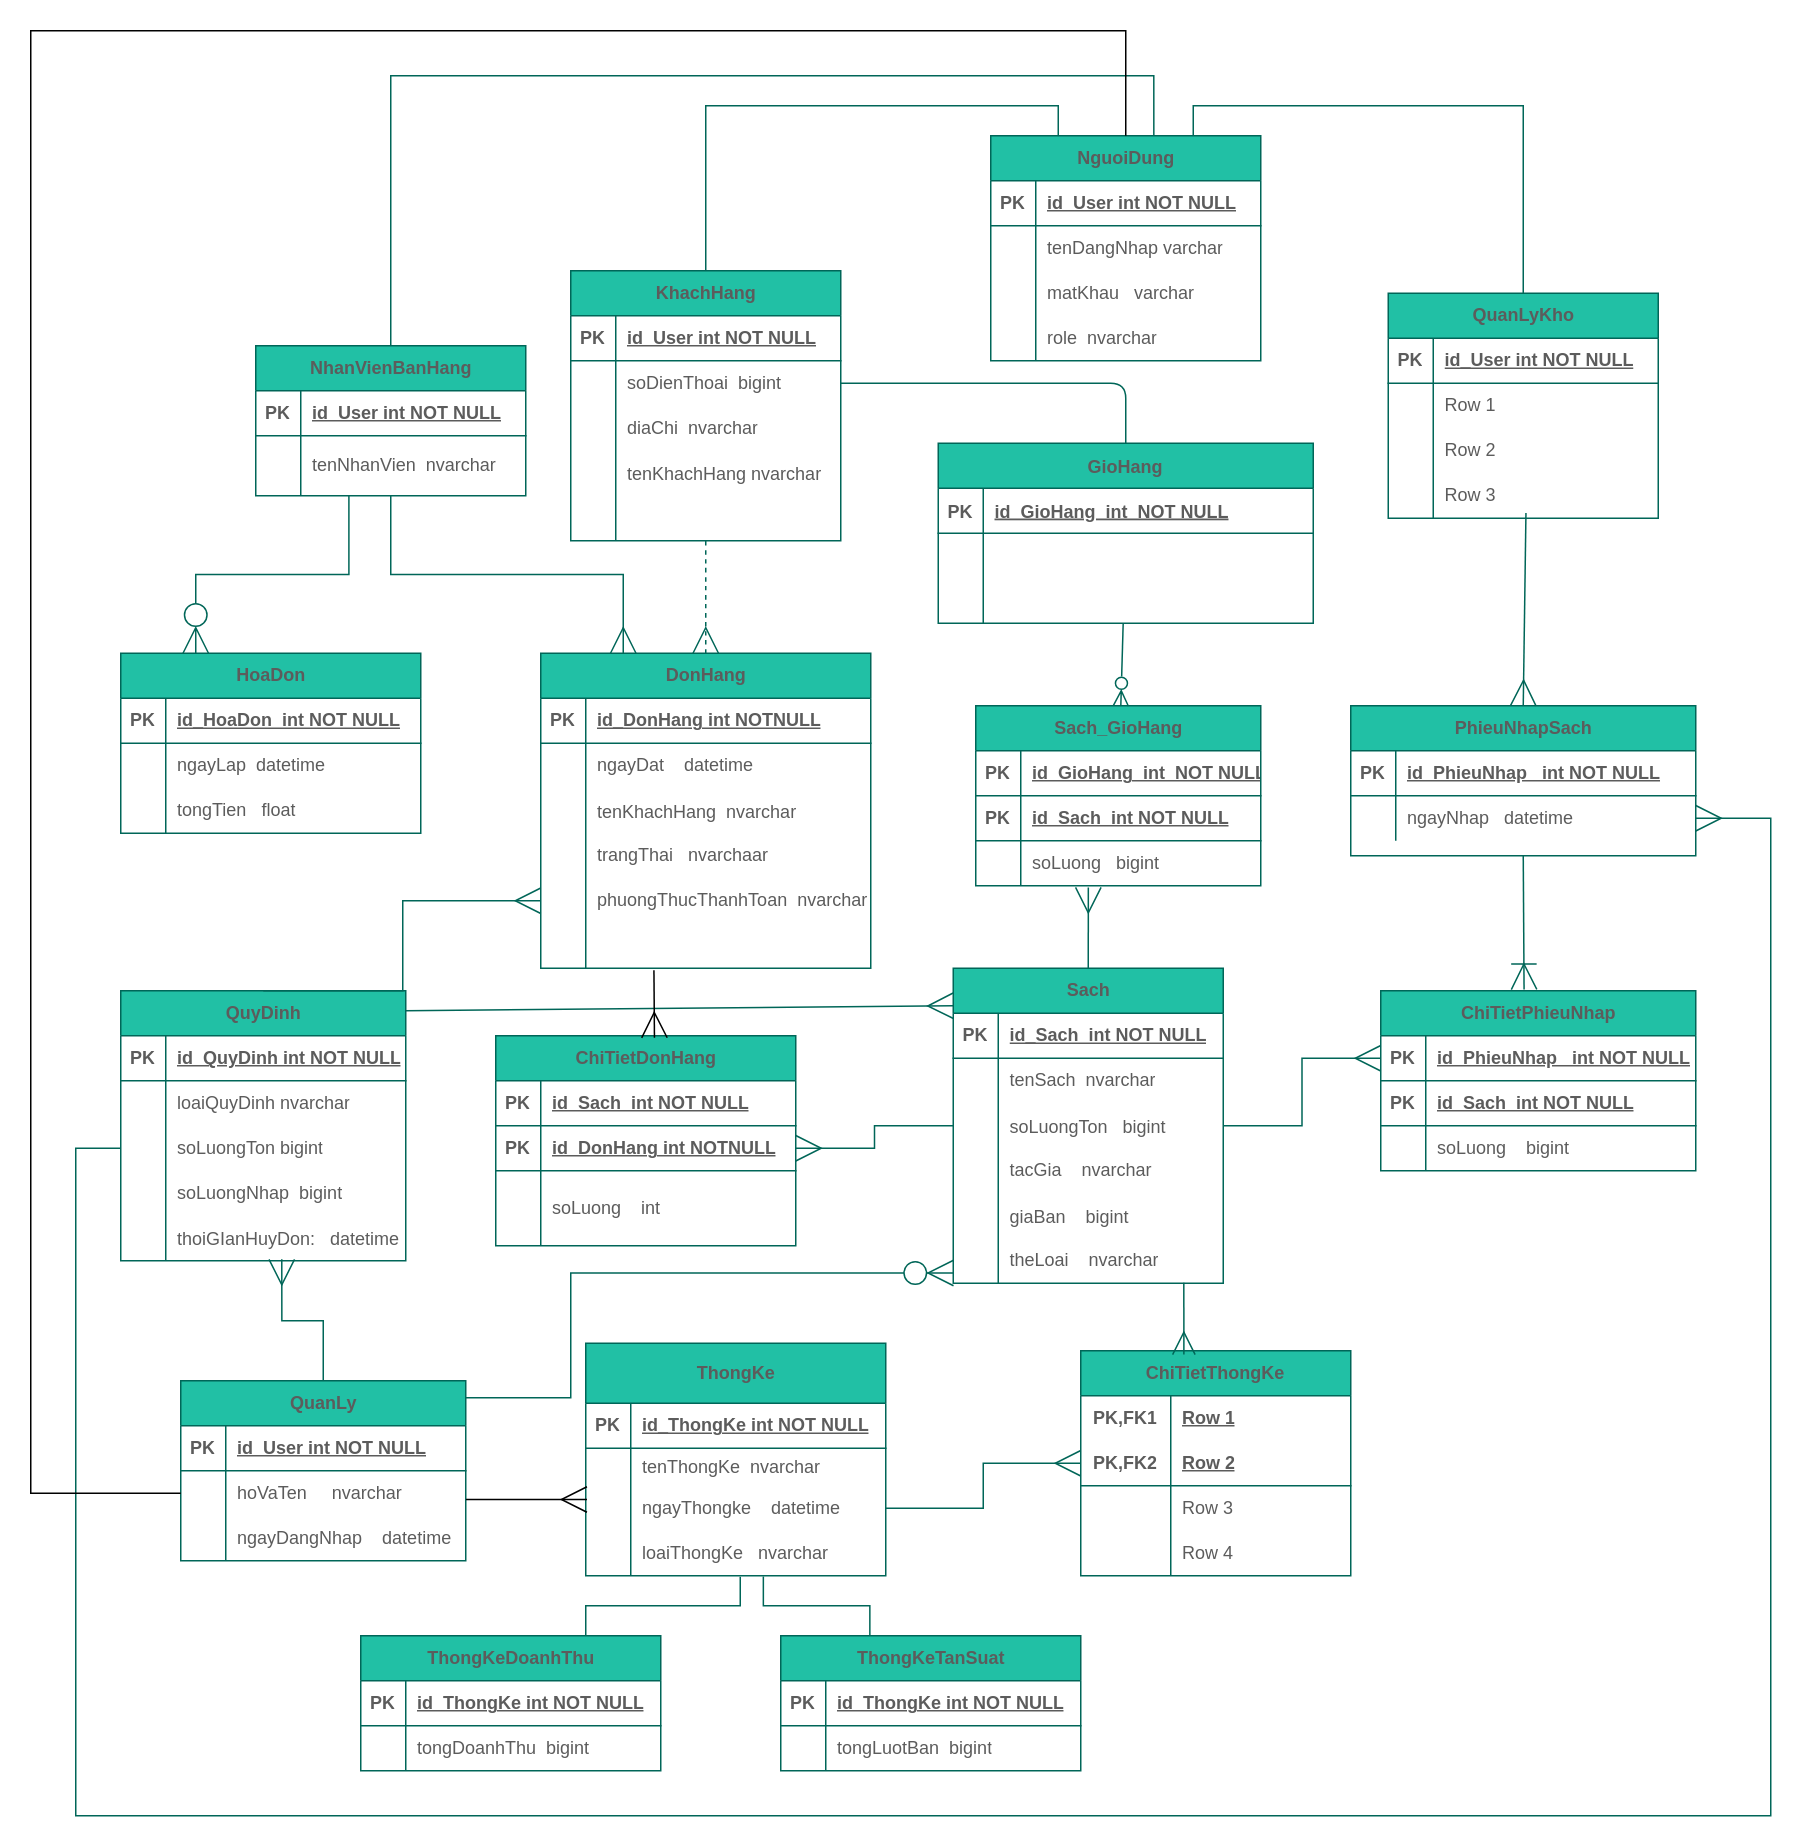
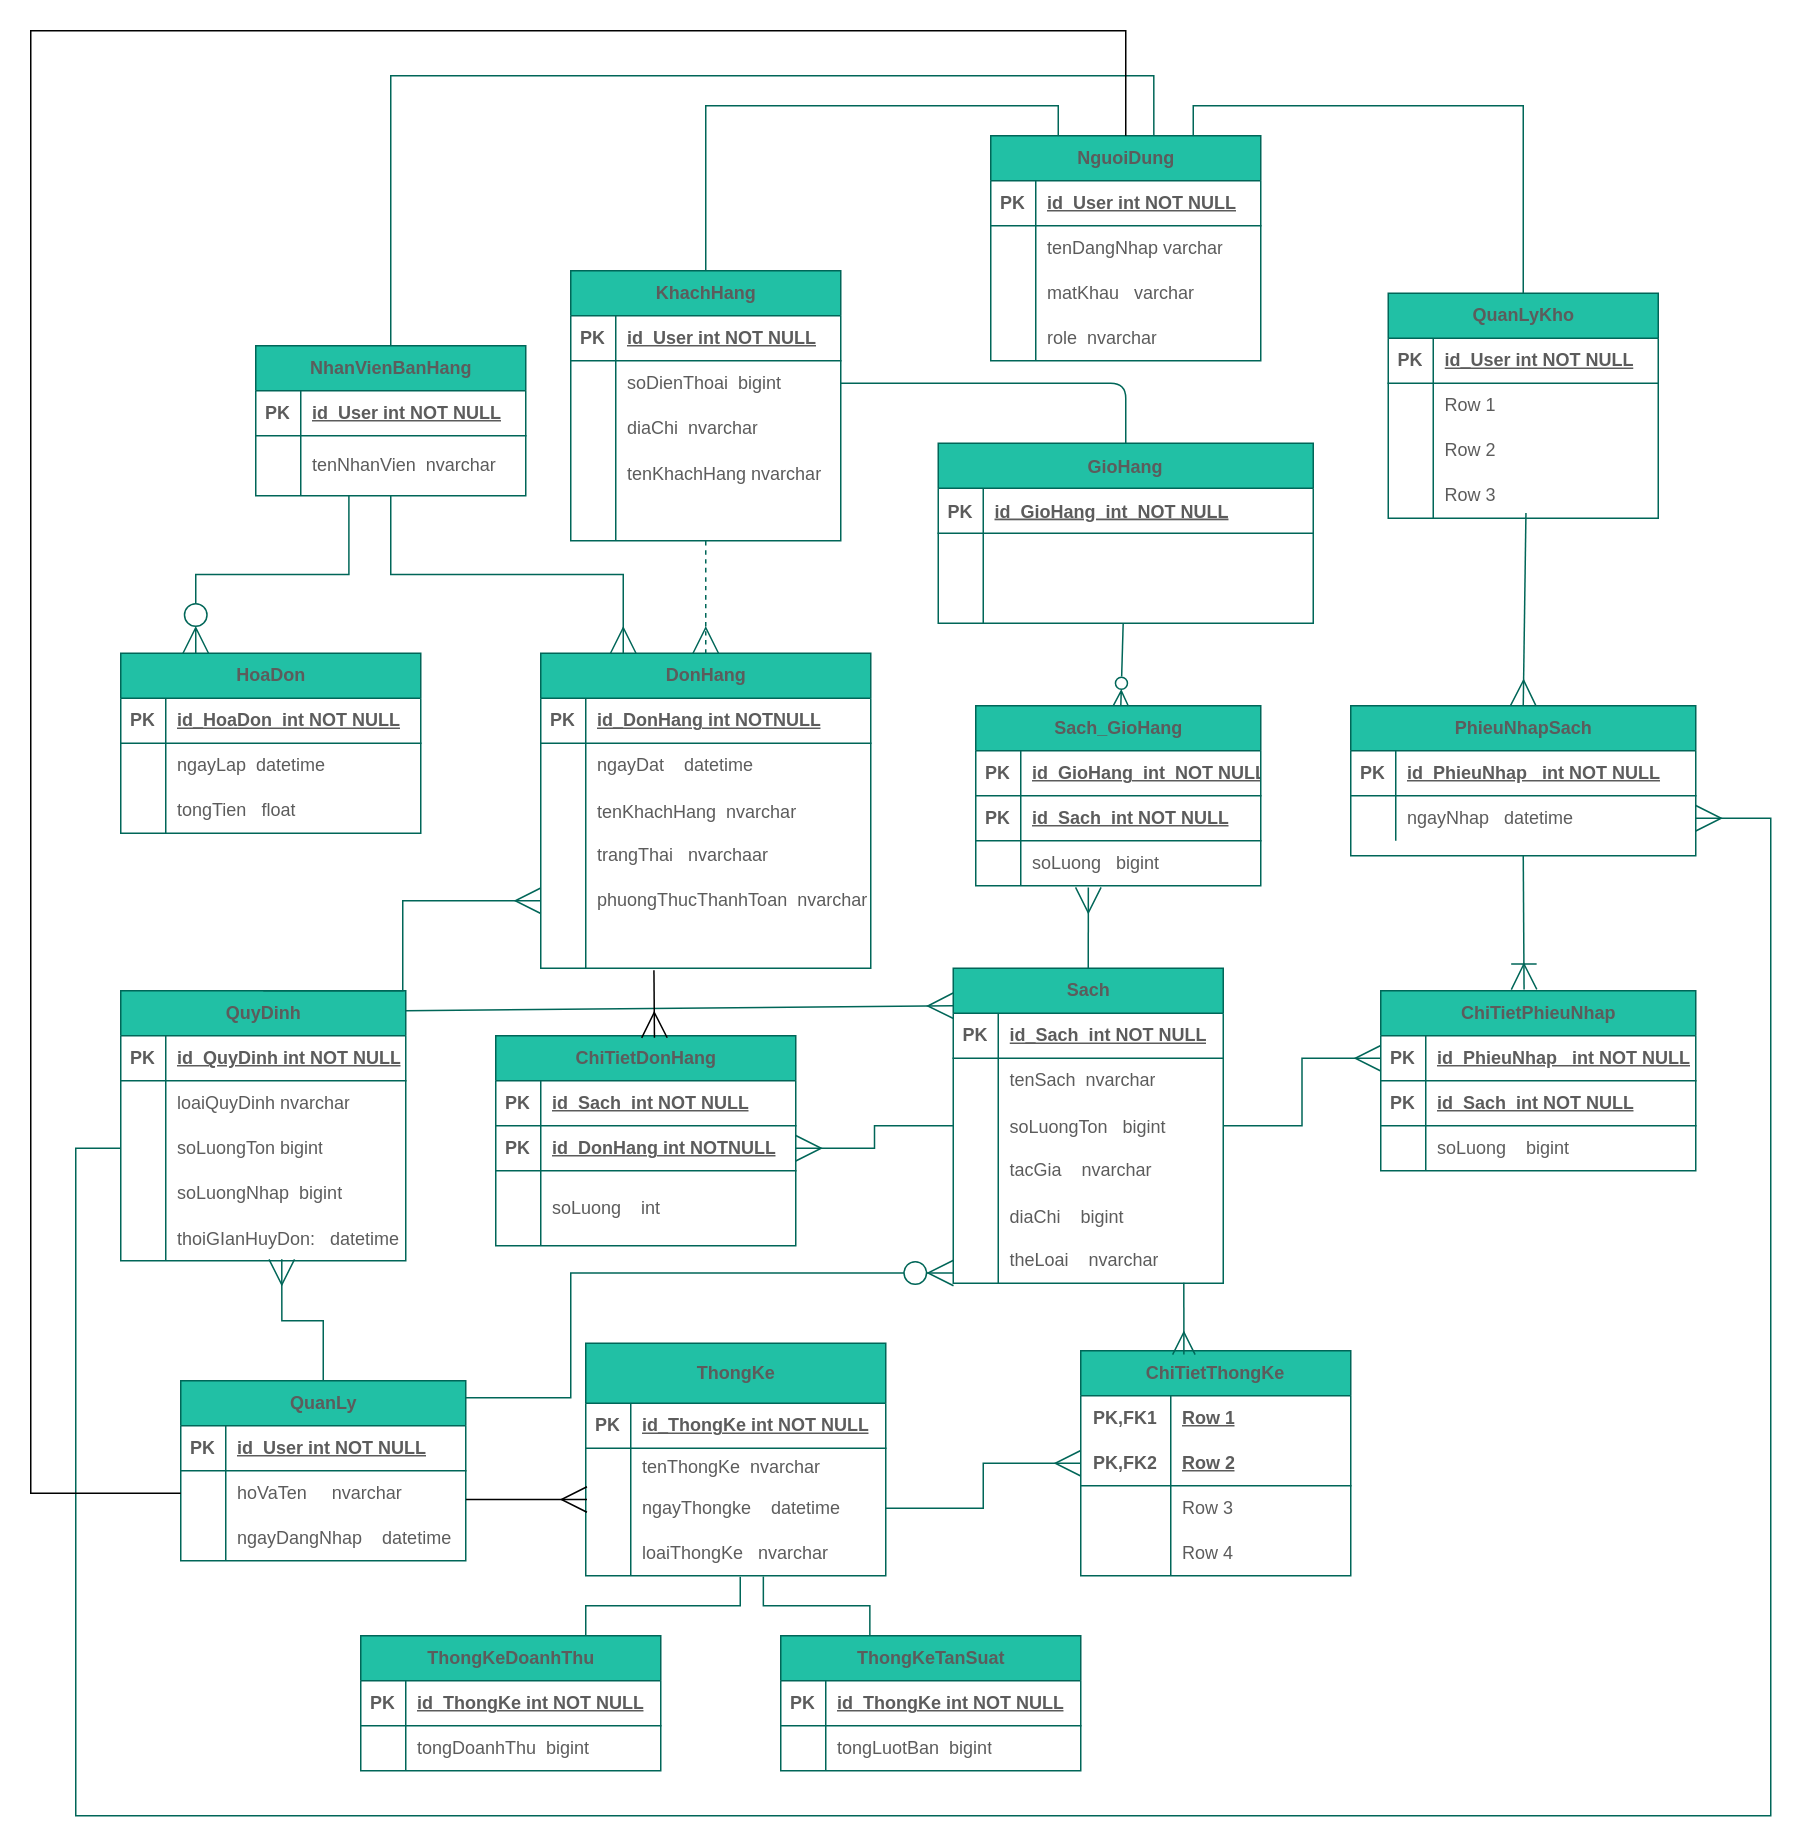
(1078, 1217) -> (1076, 1217)
